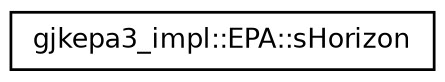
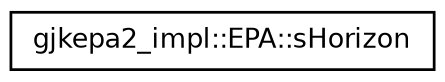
(223, 41) -> (223, 41)
